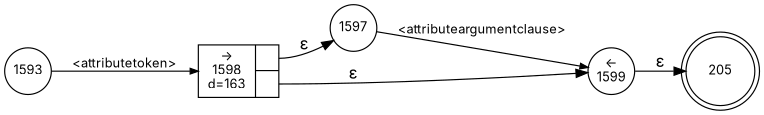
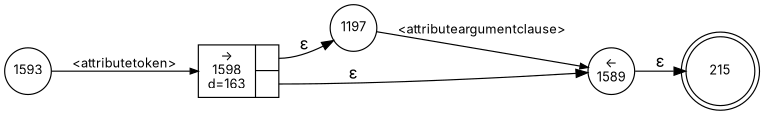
(354, 28) -> (354, 28)
(611, 71) -> (611, 71)
(720, 71) -> (720, 71)
